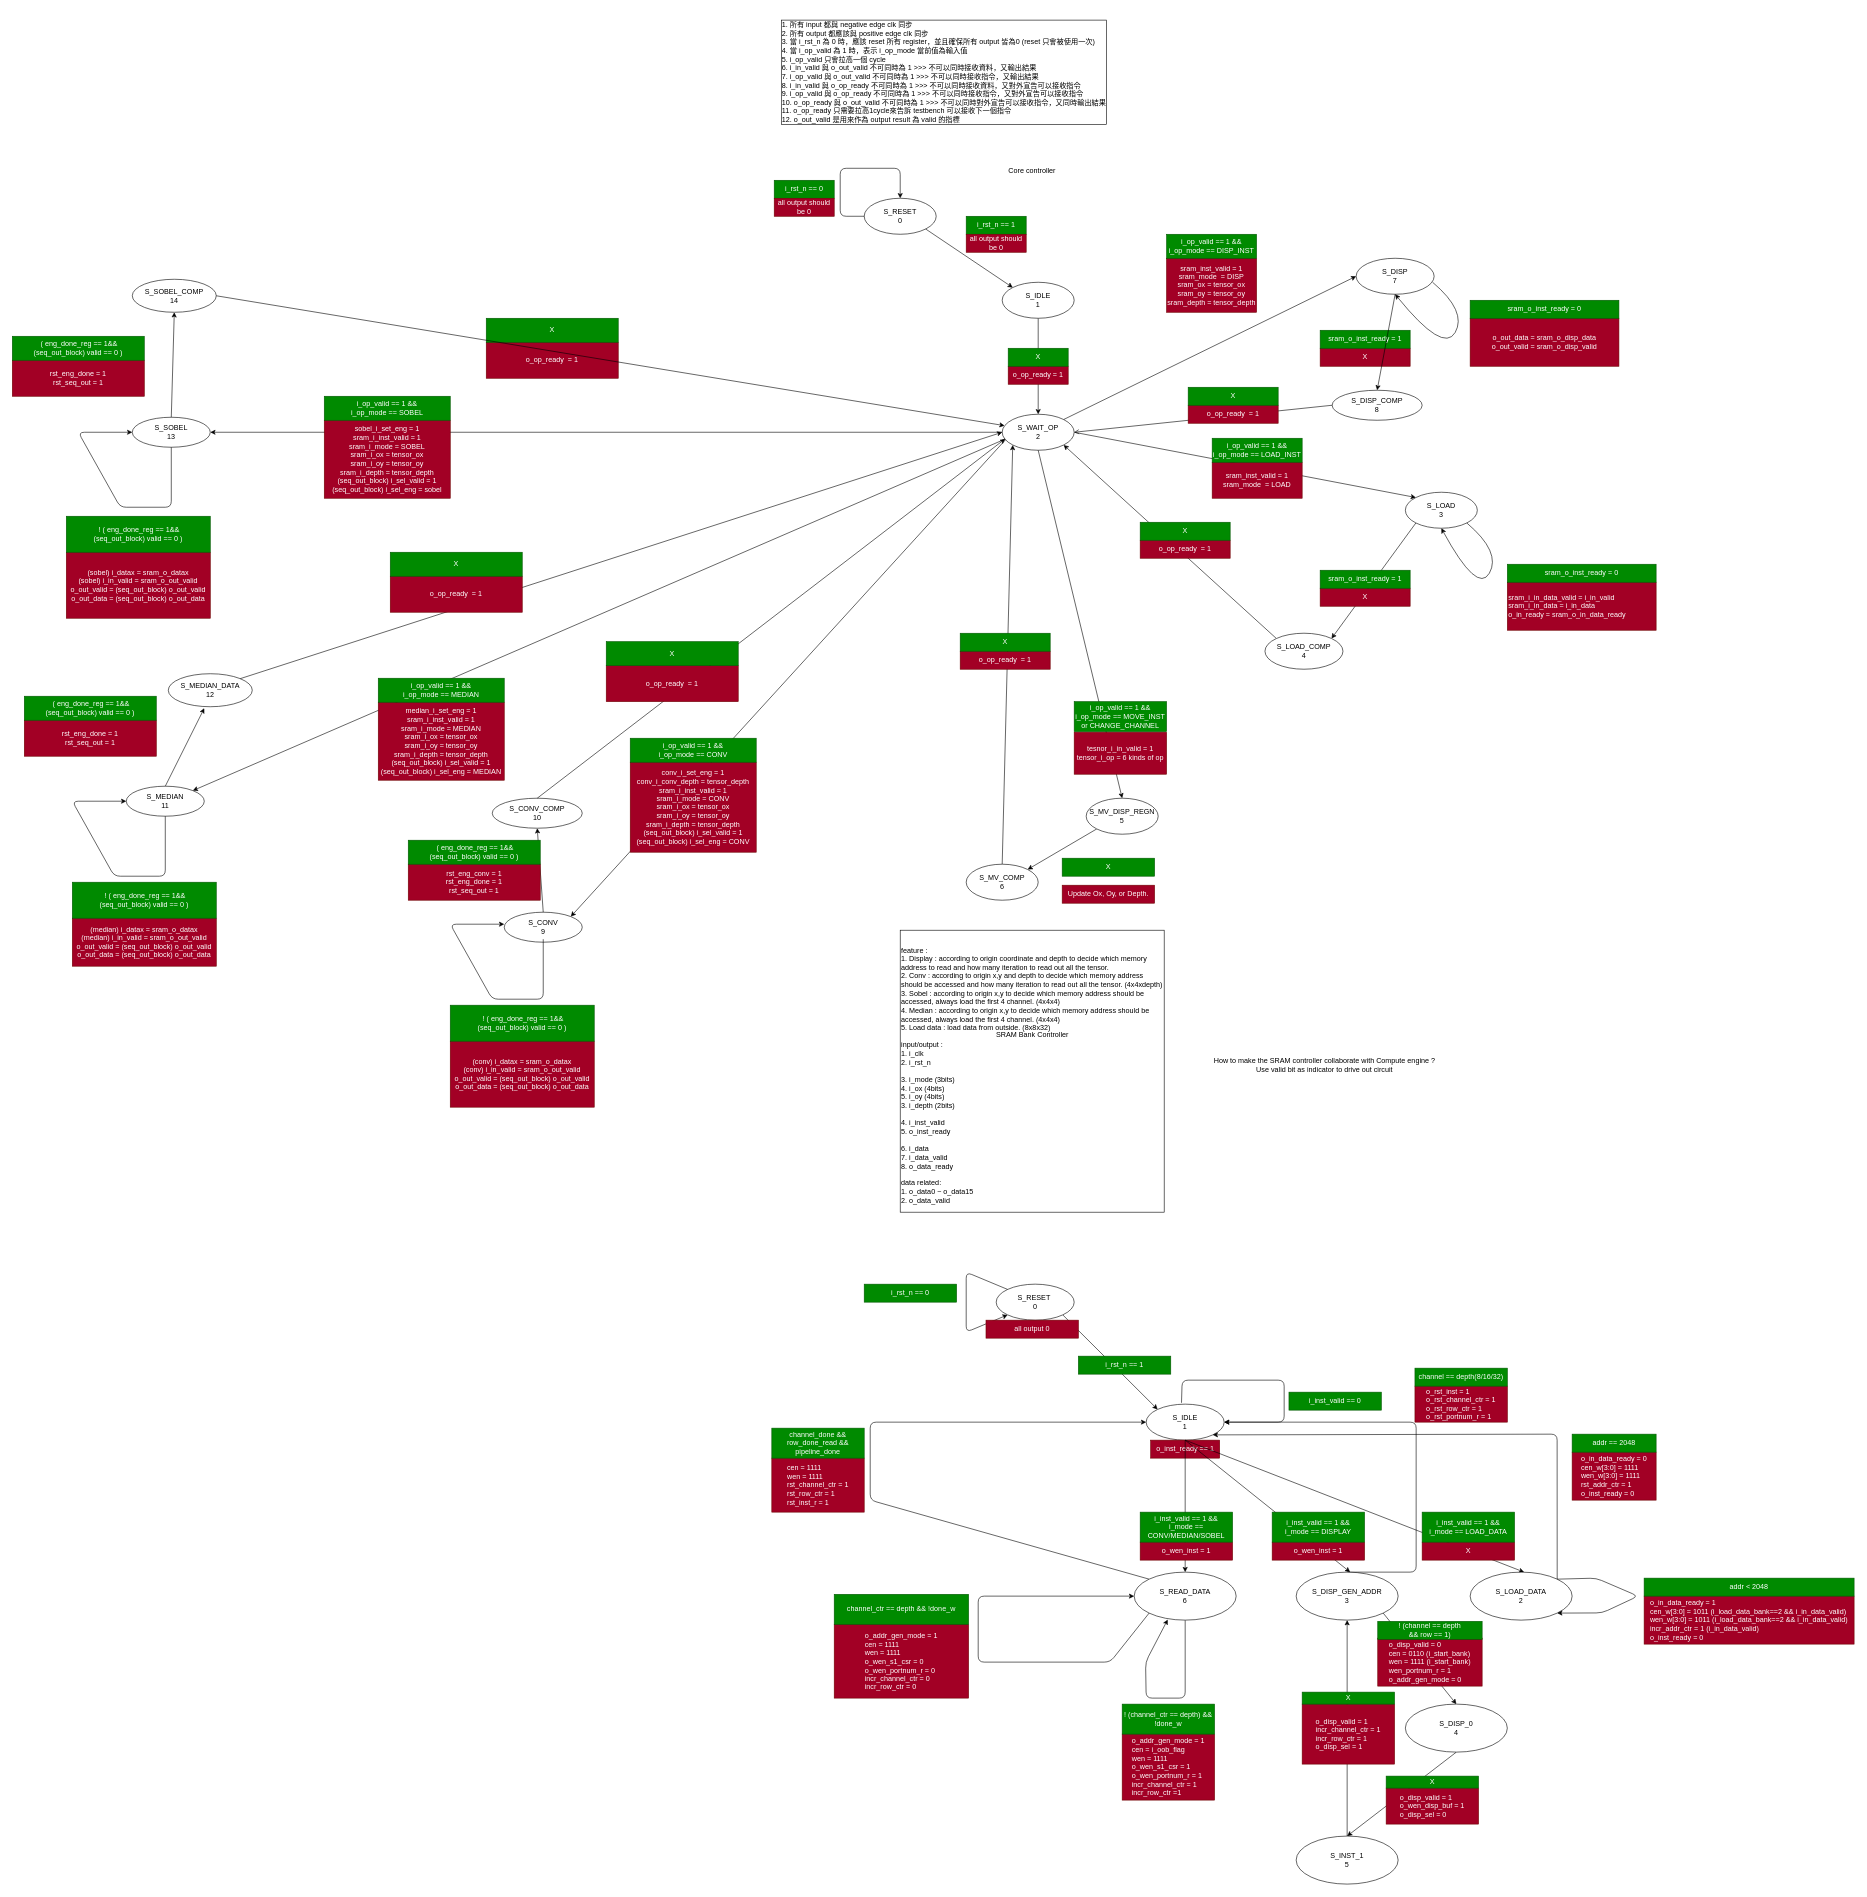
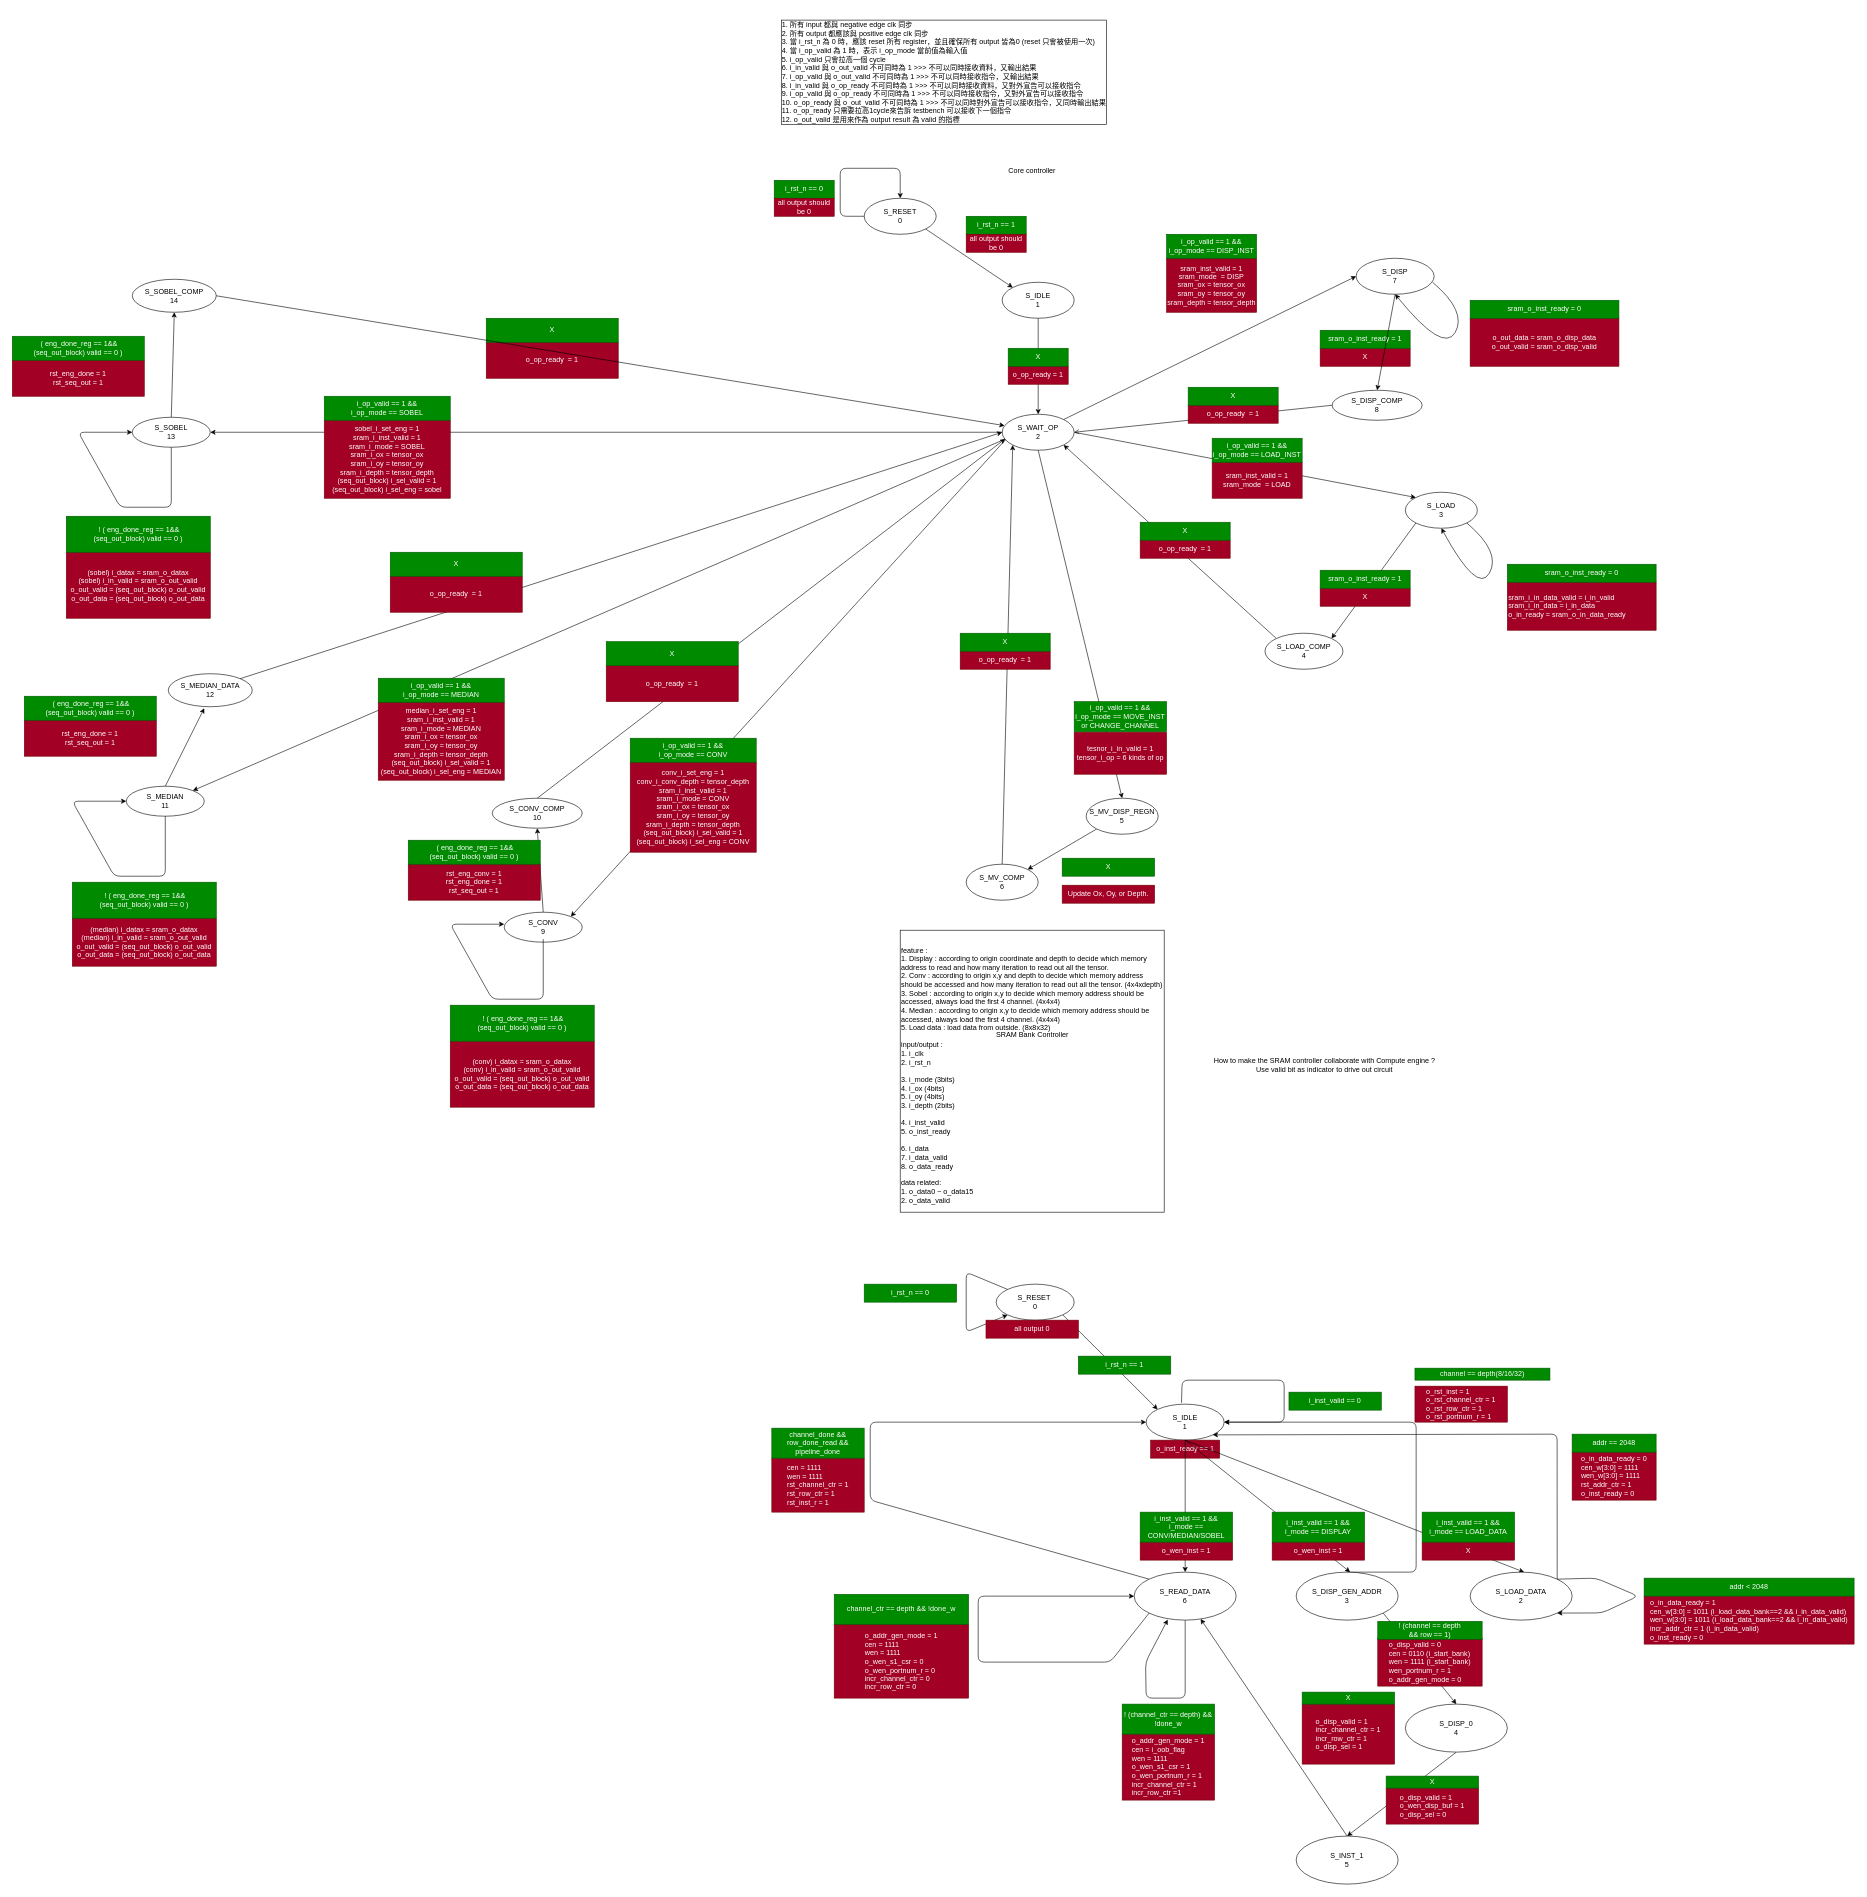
(1461, 1377) -> (1483, 1374)
(1347, 1833) -> (1275, 1729)
